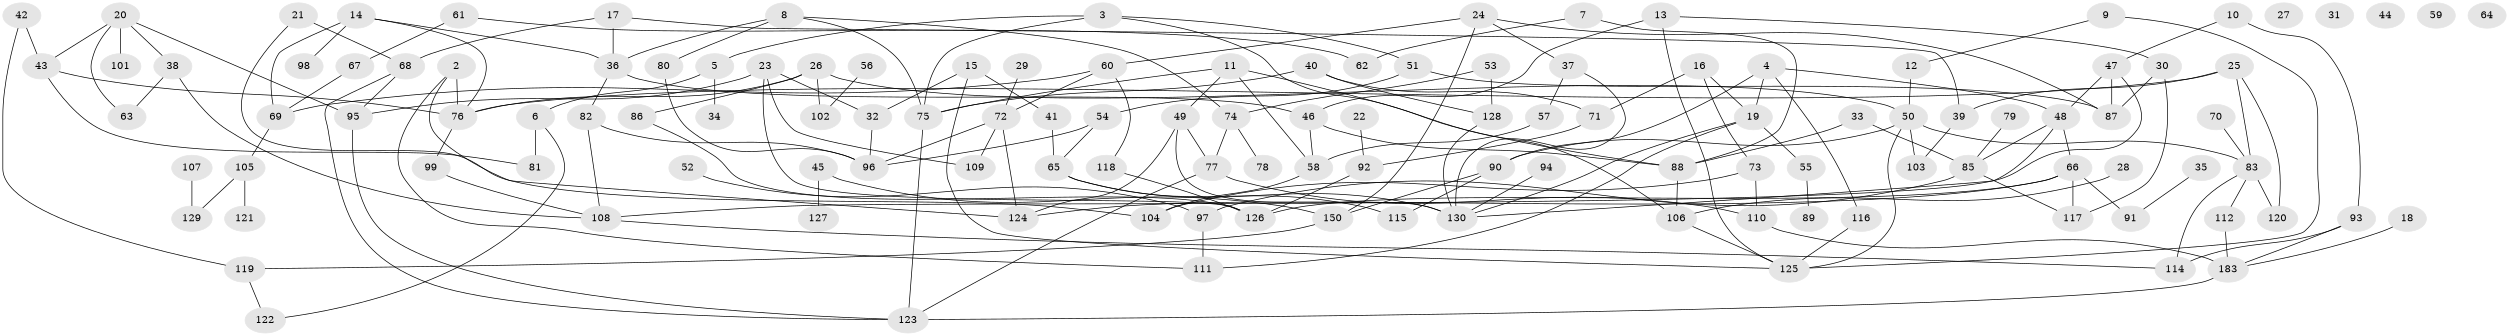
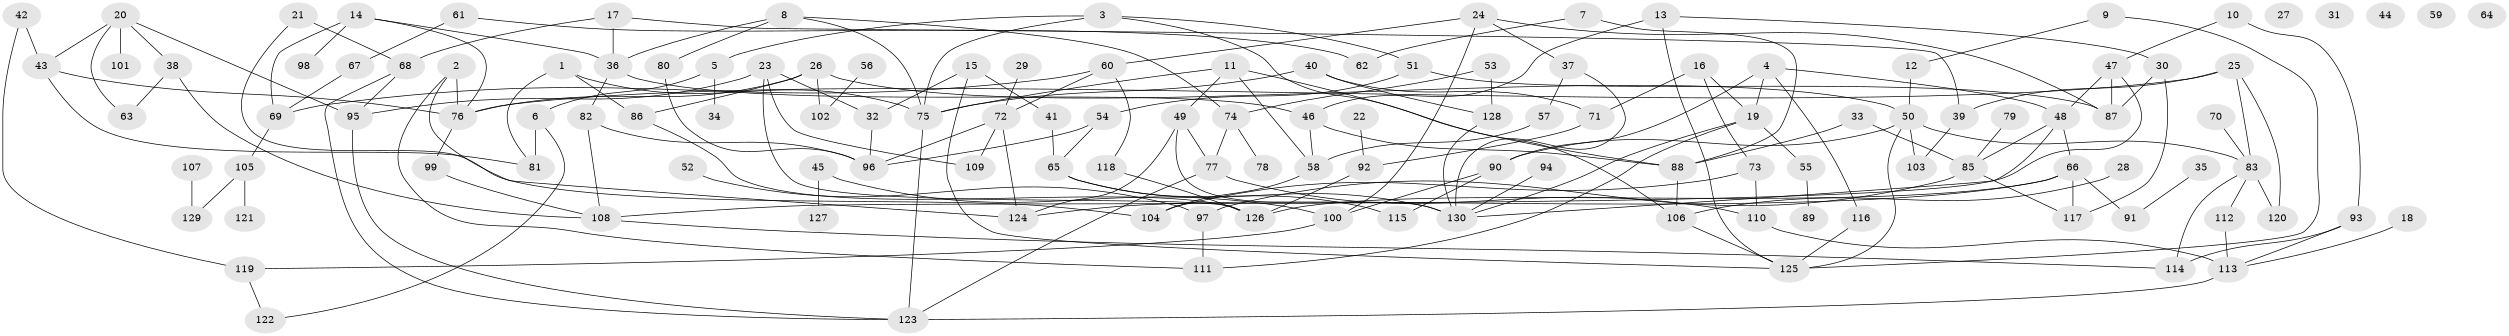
none -> (562, 66)
(1333, 219) -> (1333, 219)
(2228, 270) -> (2228, 270)
